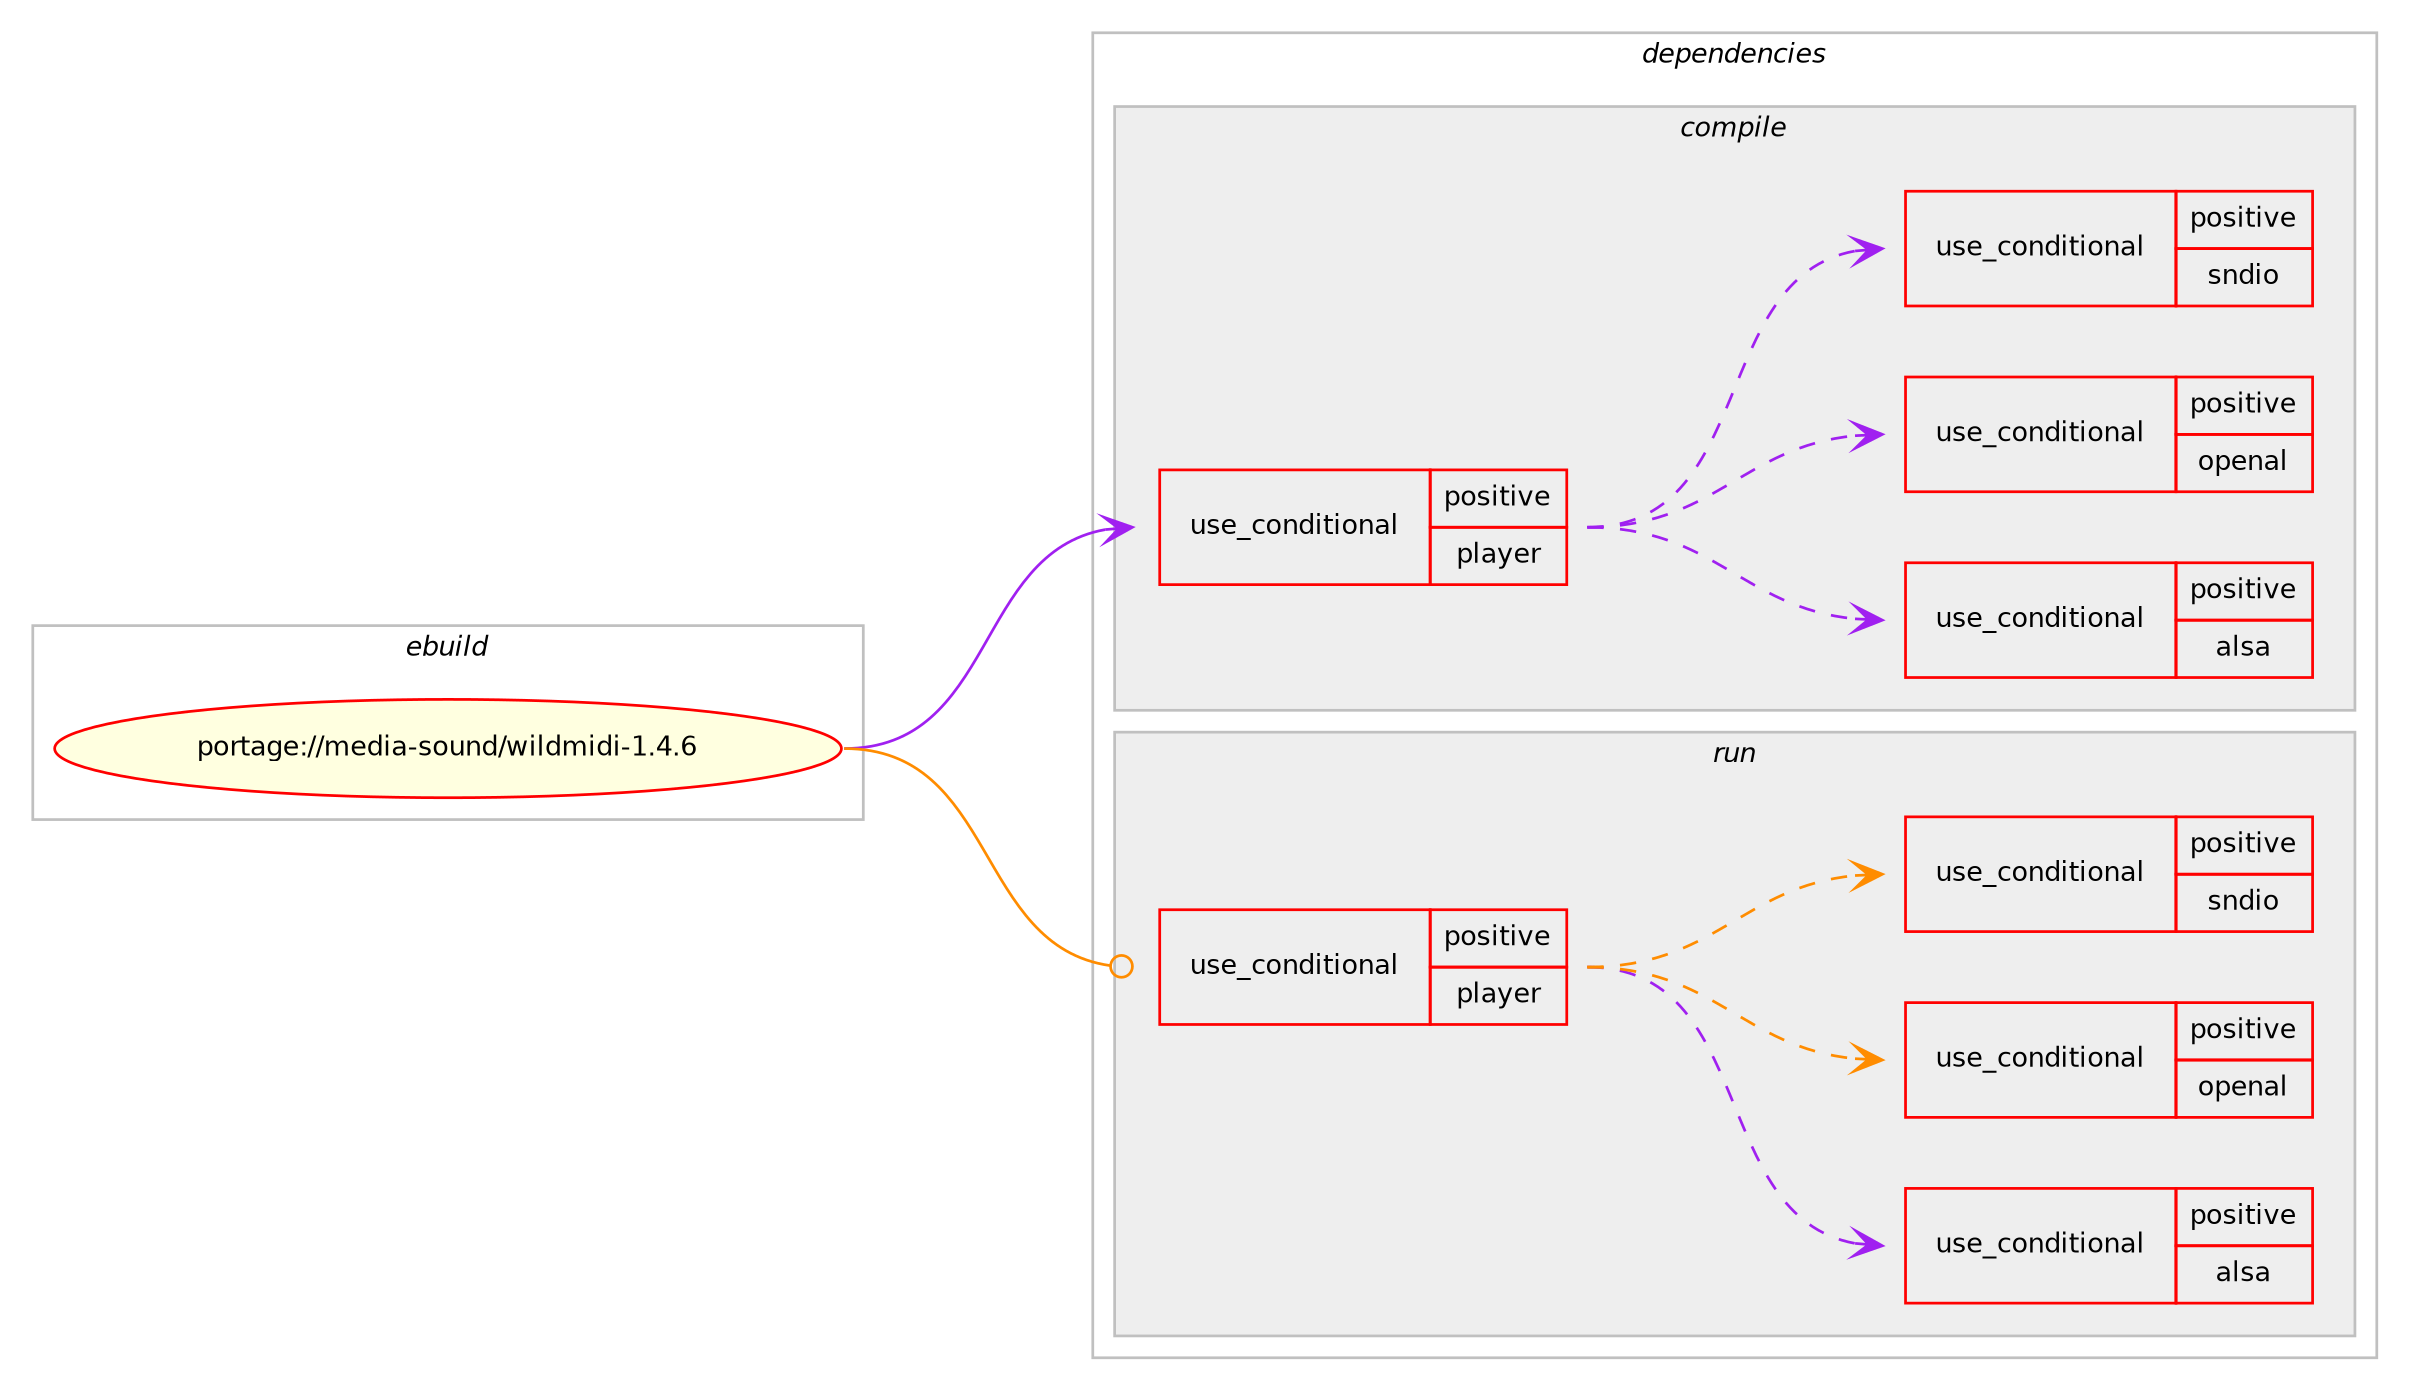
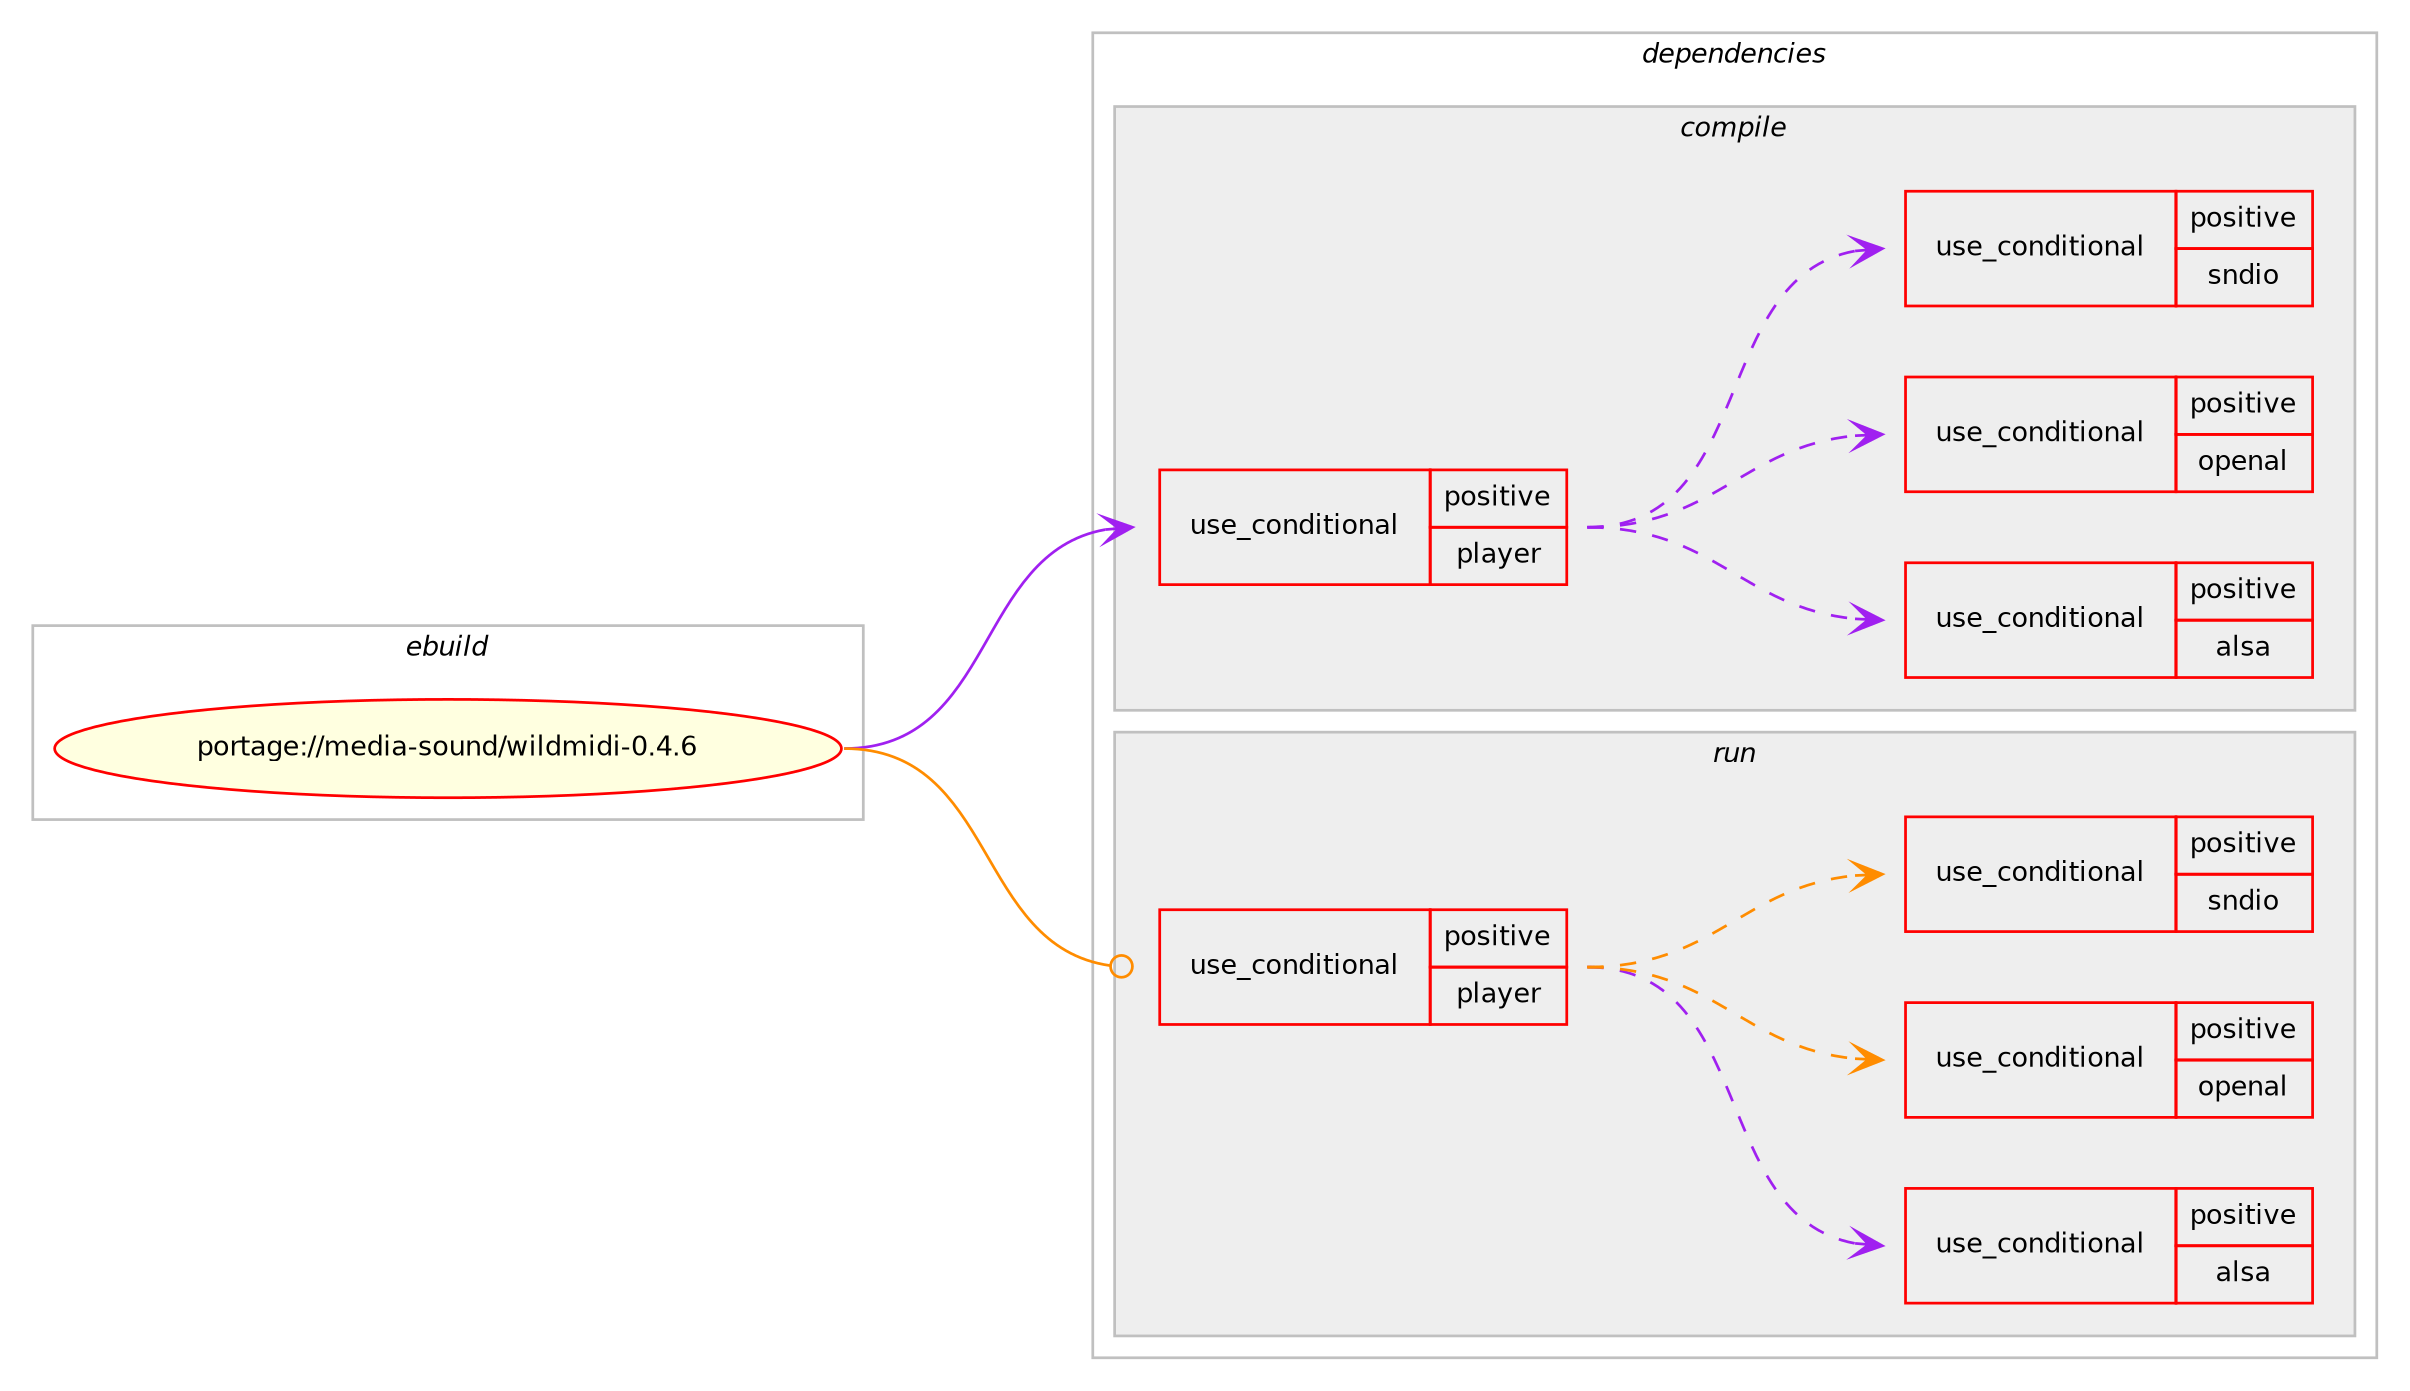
(448, 749) -> (448, 749)
